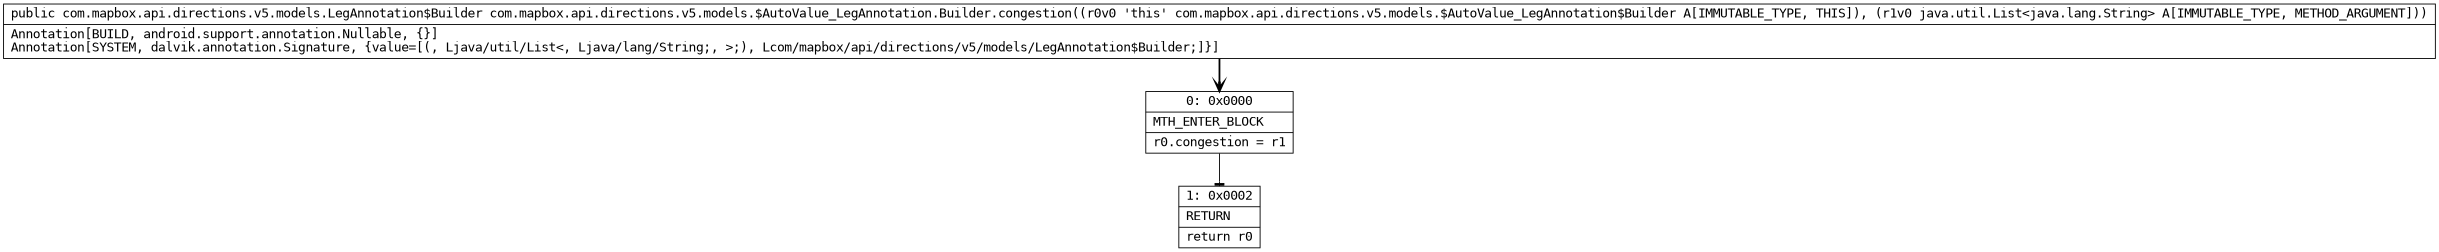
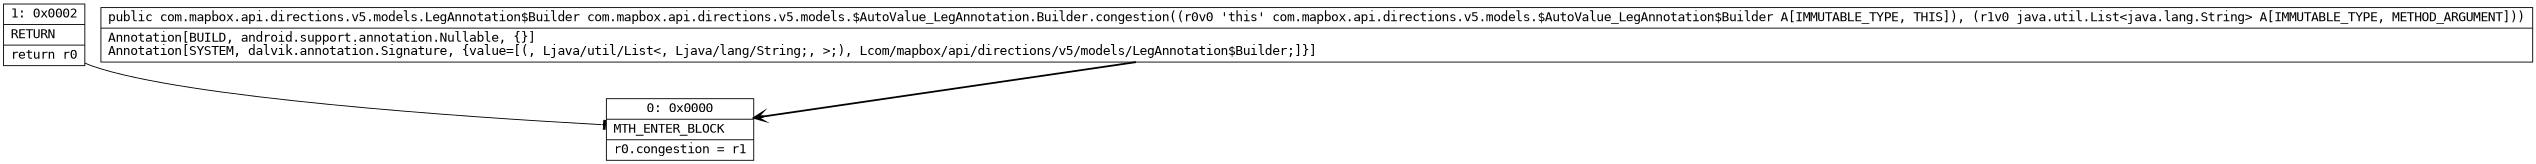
(1219, 168) -> (341, 106)
